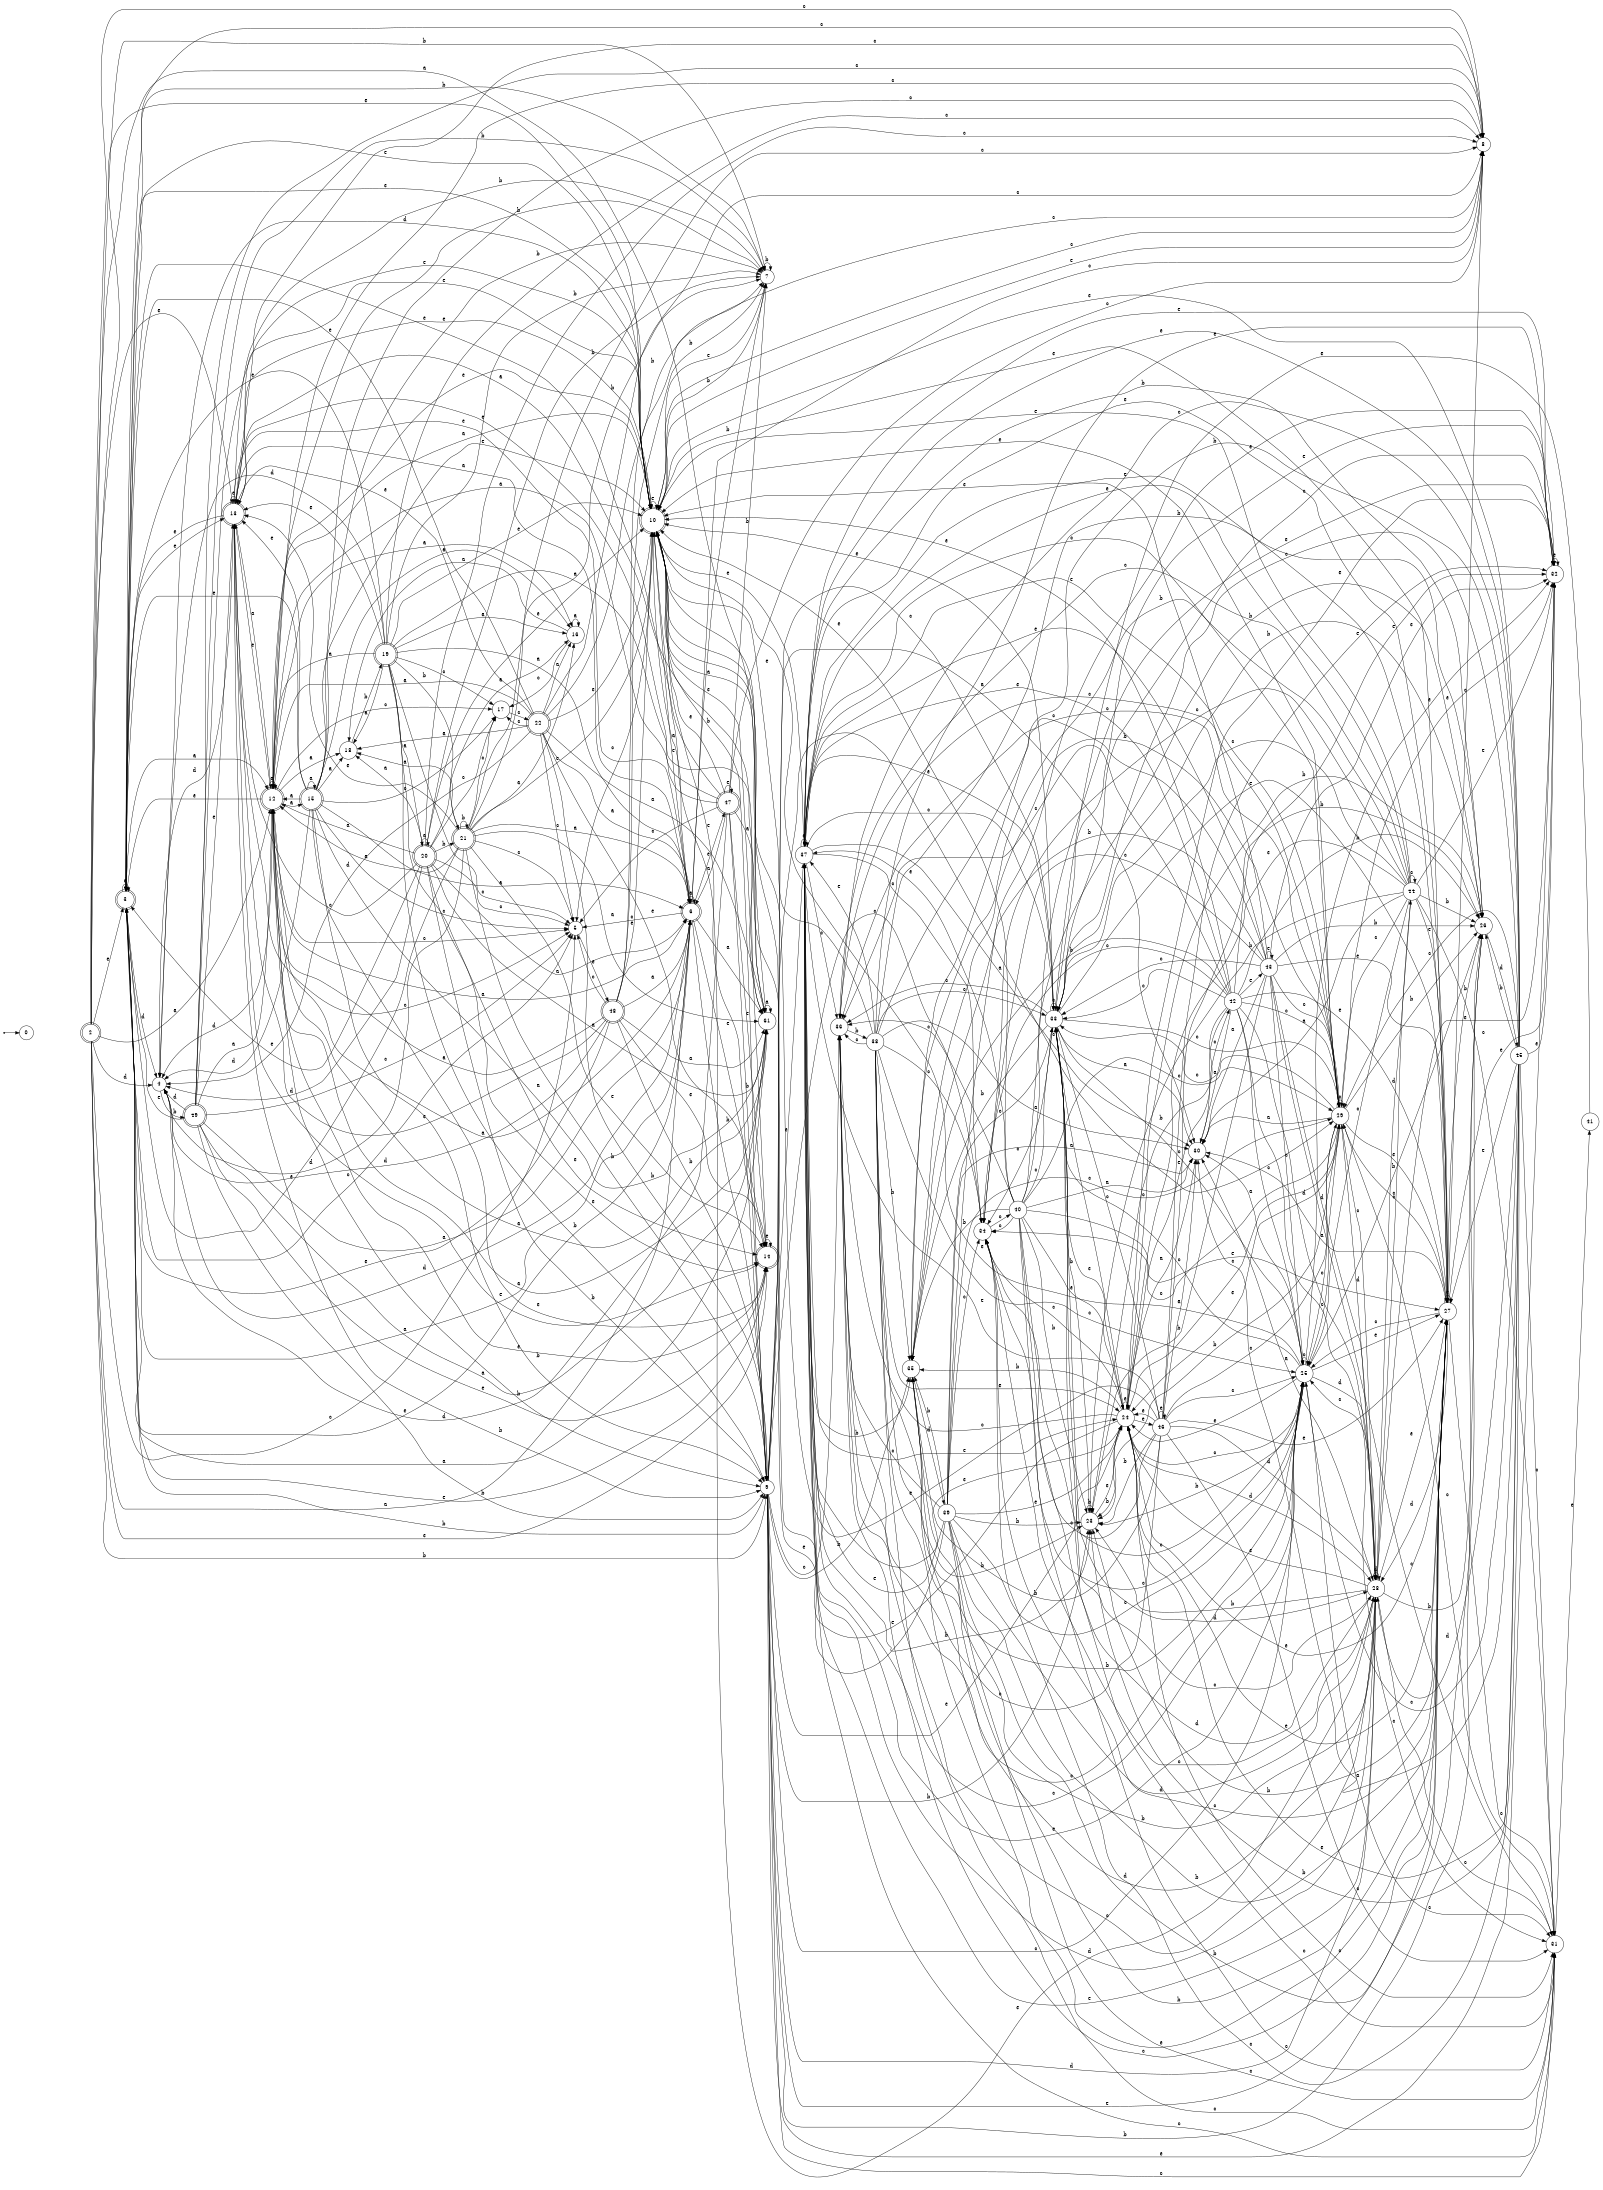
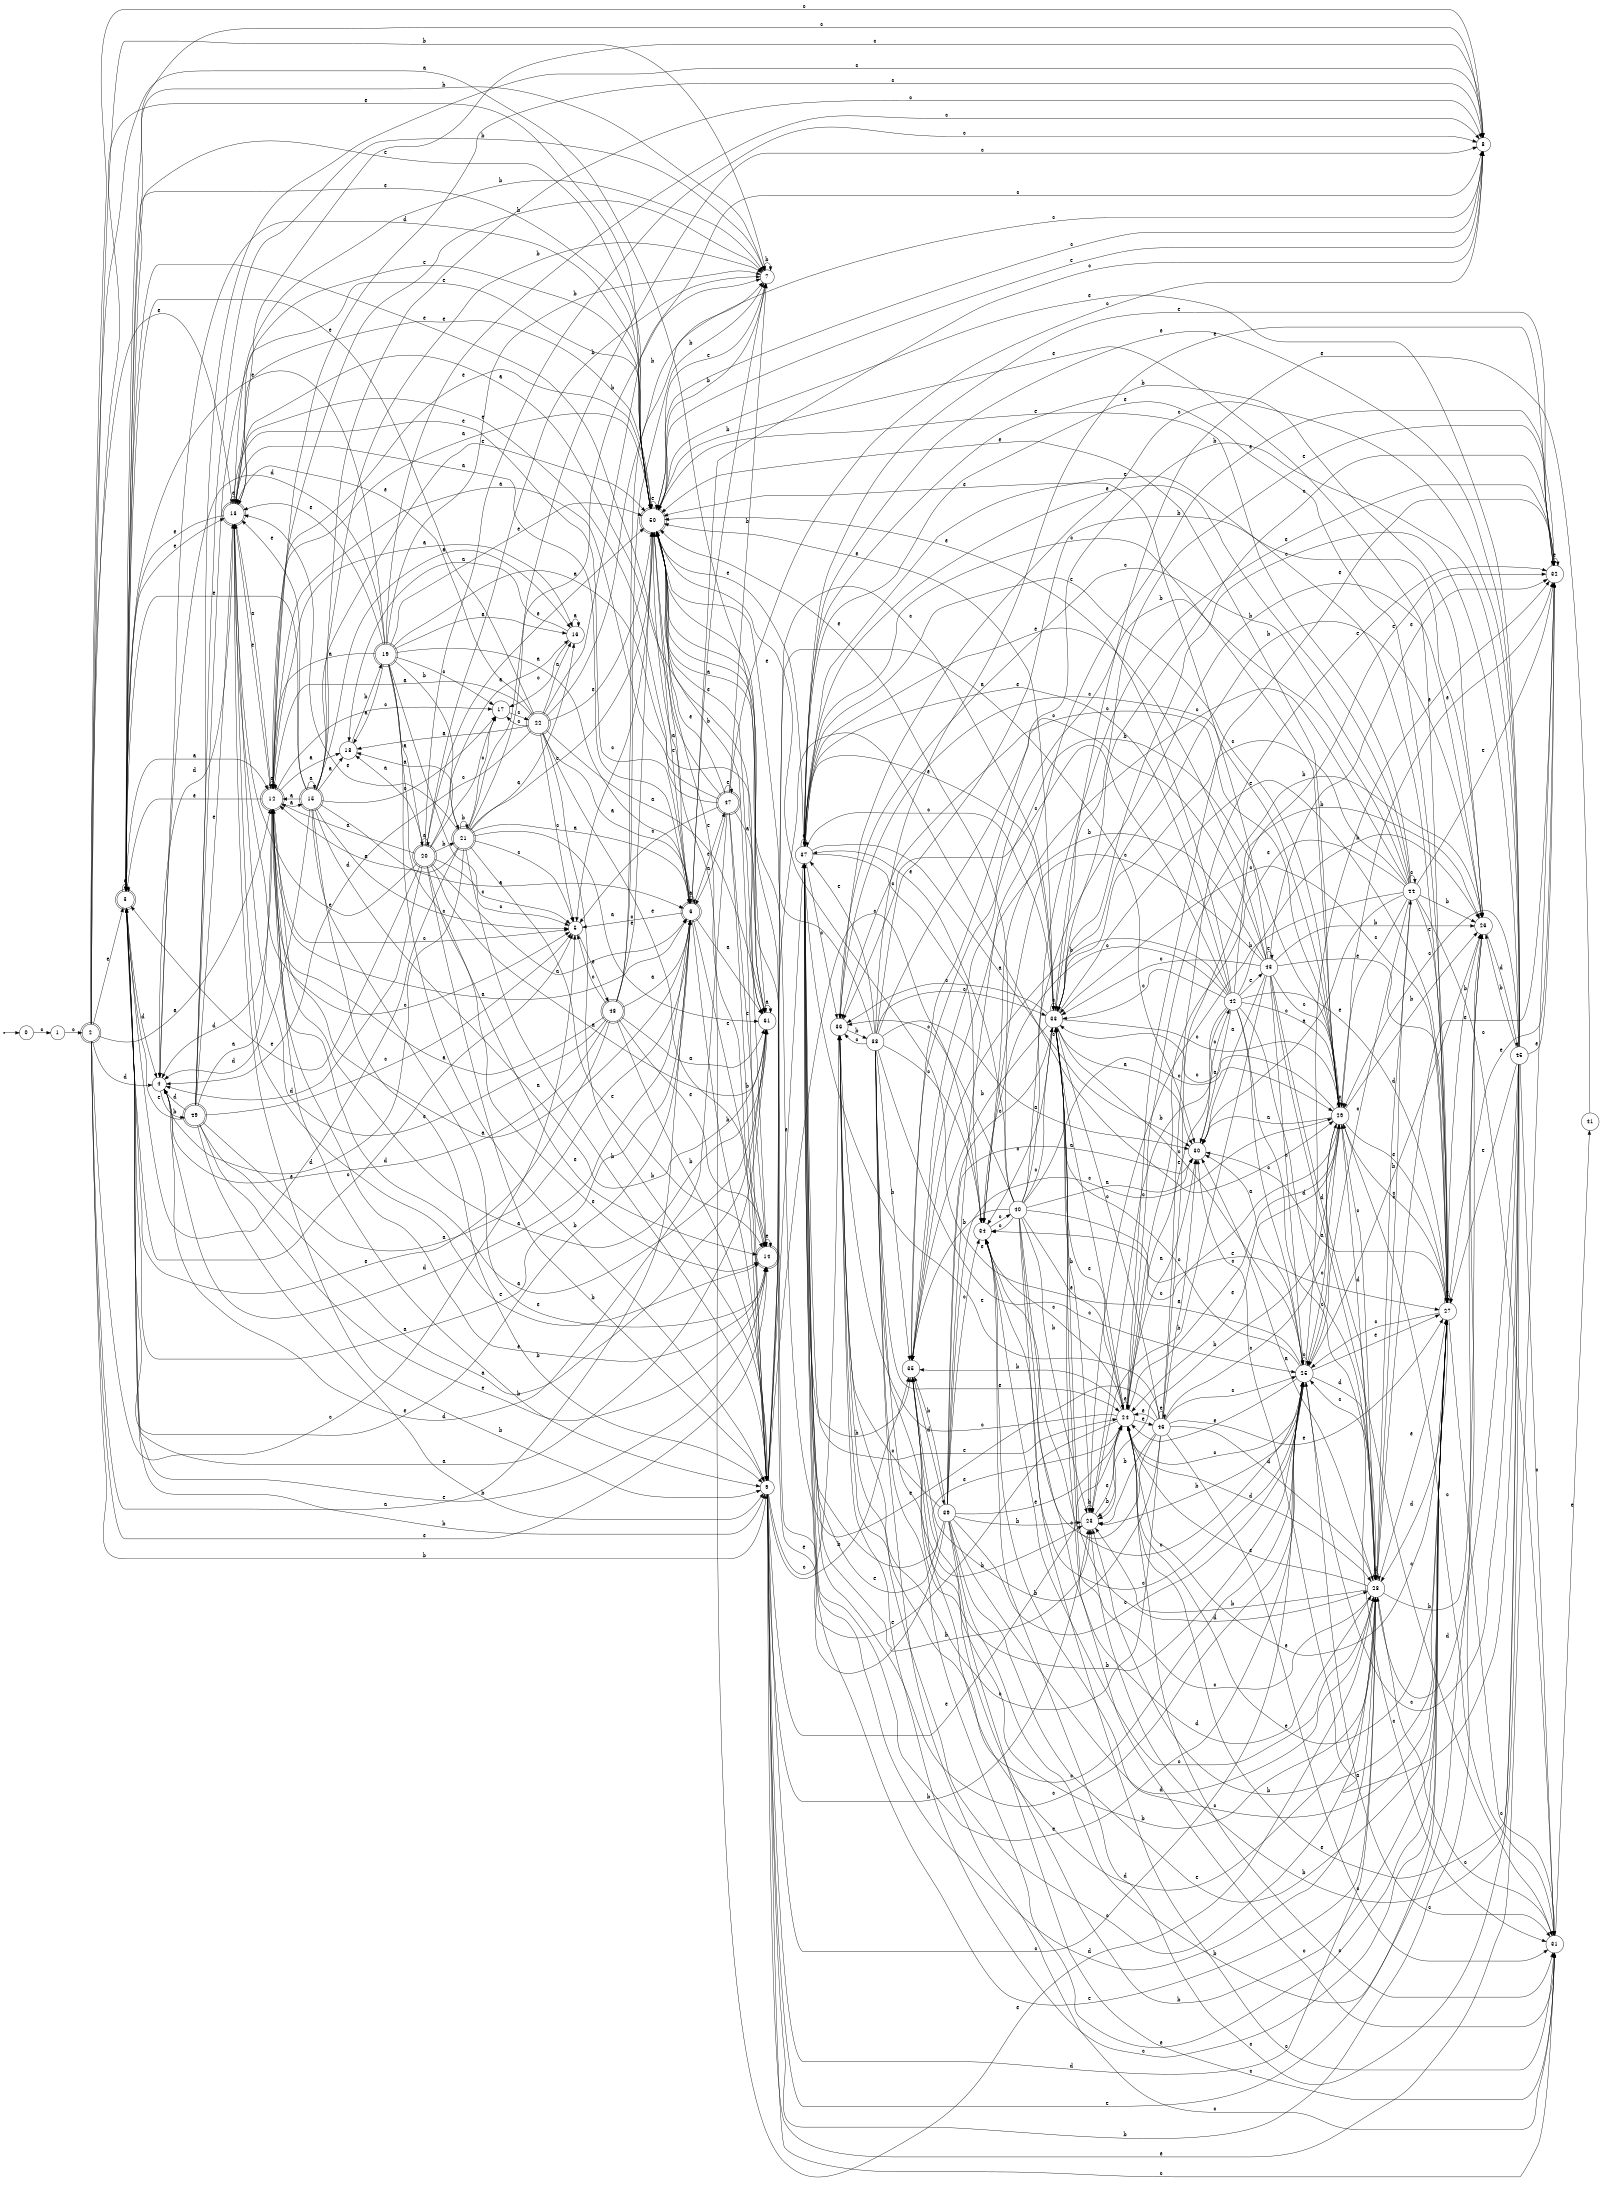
(653, 521) -> (653, 521)
(1466, 700) -> (1371, 942)
(331, 905) -> (331, 905)
none -> (58, 1033)
(872, 1852) -> none
(1197, 1877) -> (1197, 1877)
